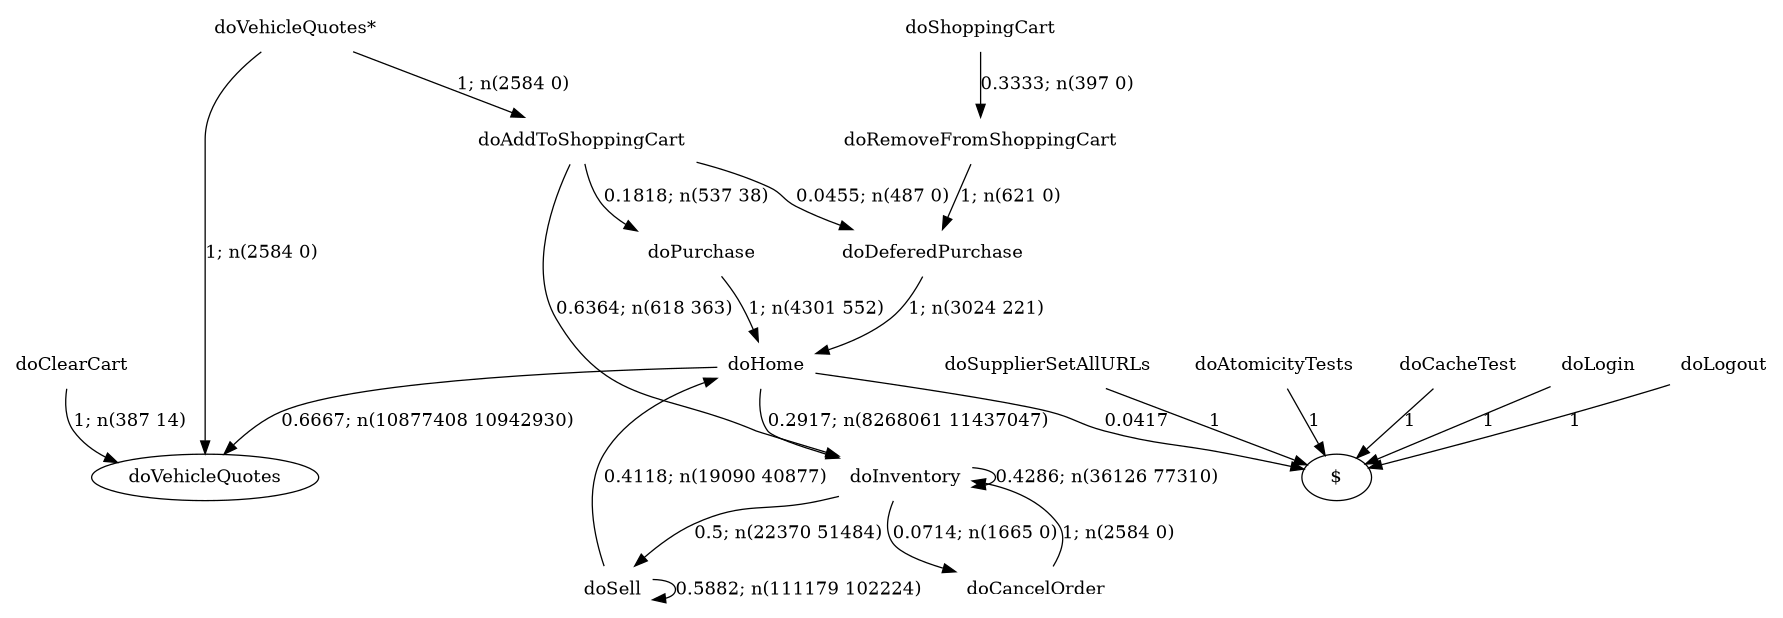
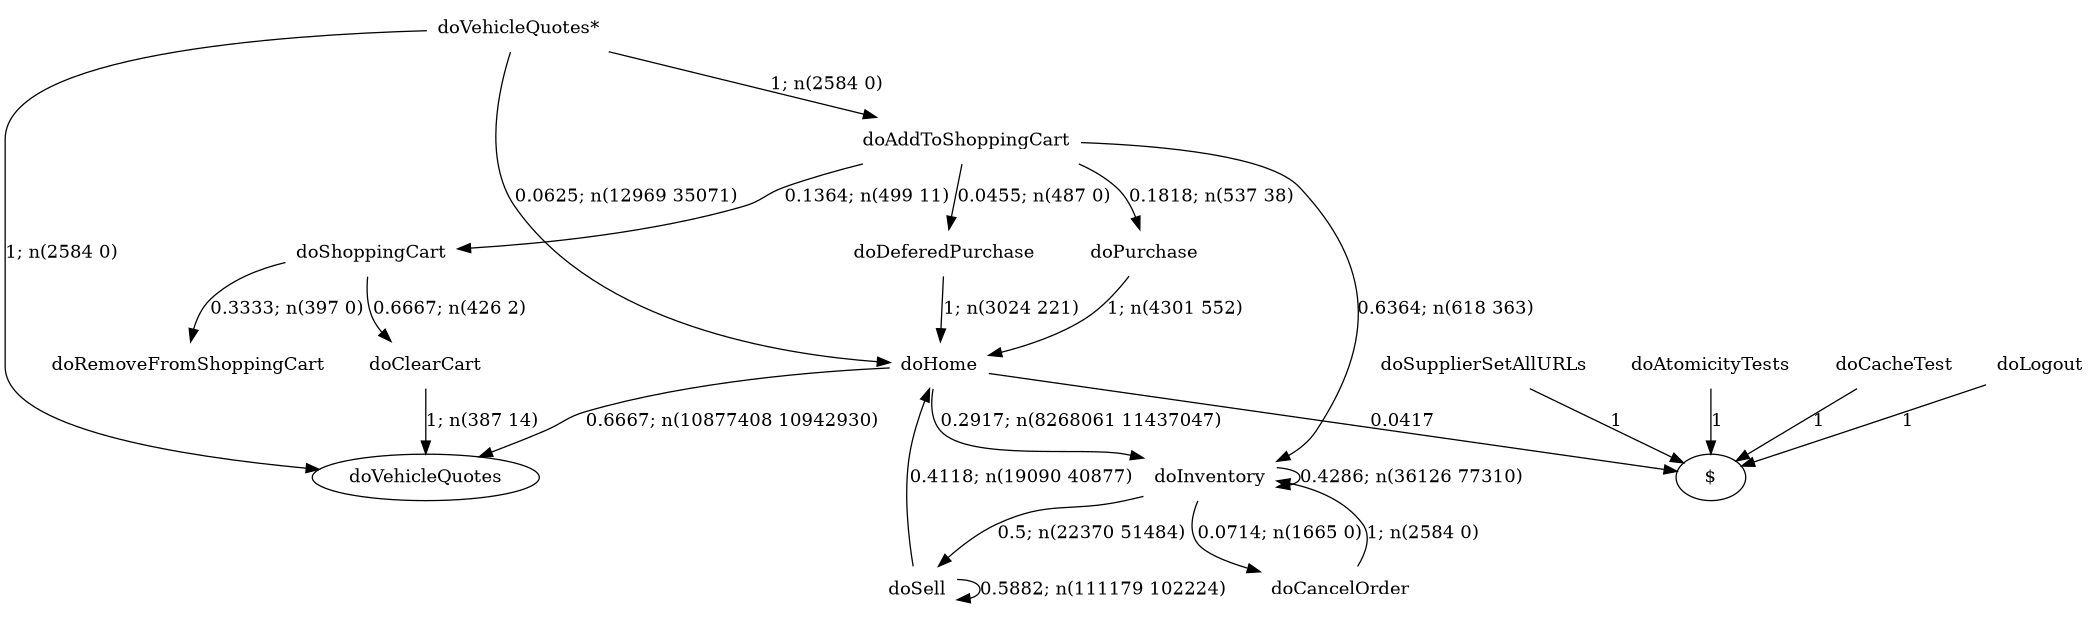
(959, 191) -> none
none -> (671, 224)
none -> (607, 287)
none -> (369, 306)
(1599, 365) -> none
